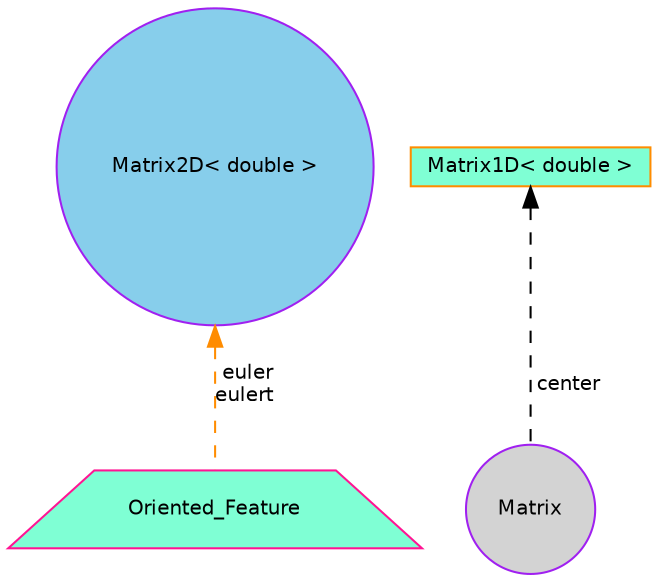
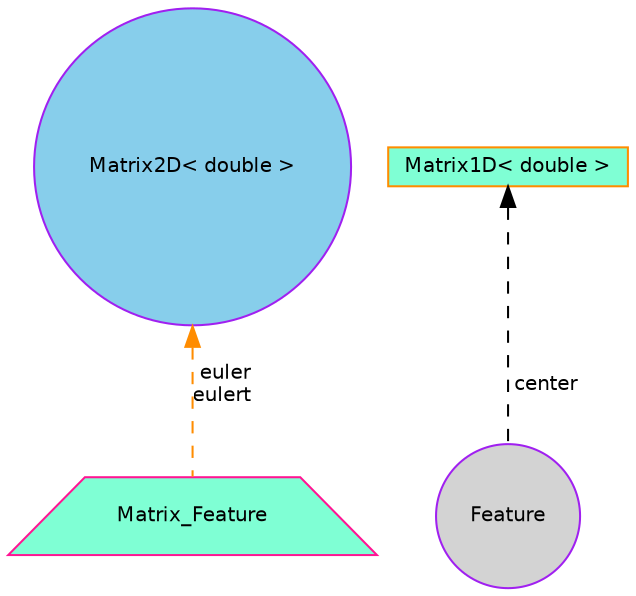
(215, 509) -> (193, 516)
(531, 509) -> (508, 516)
